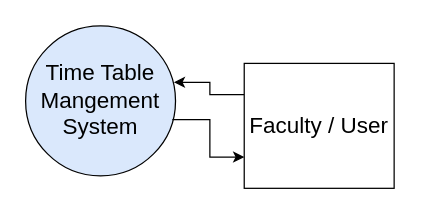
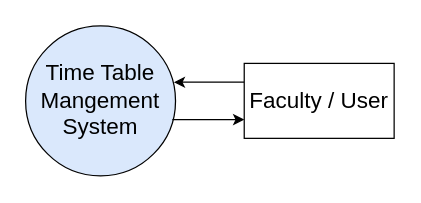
(319, 126) -> (319, 101)
